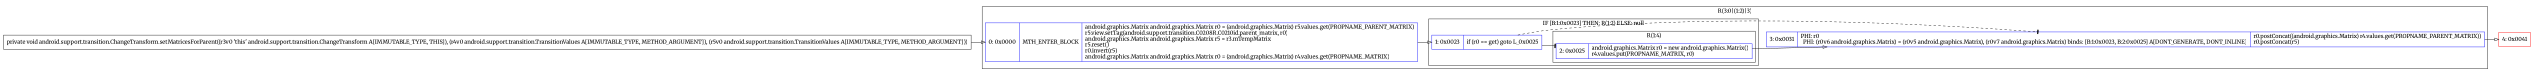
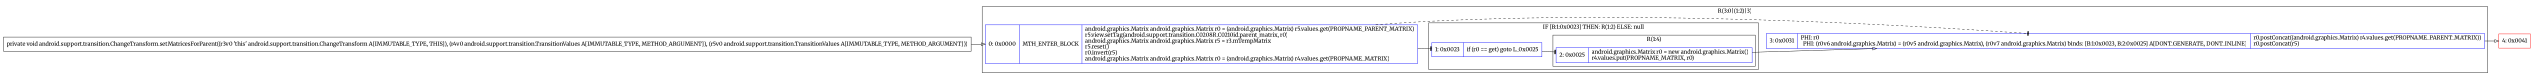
(1777, 21) -> (1701, 19)
(1423, 42) -> (1424, 48)
